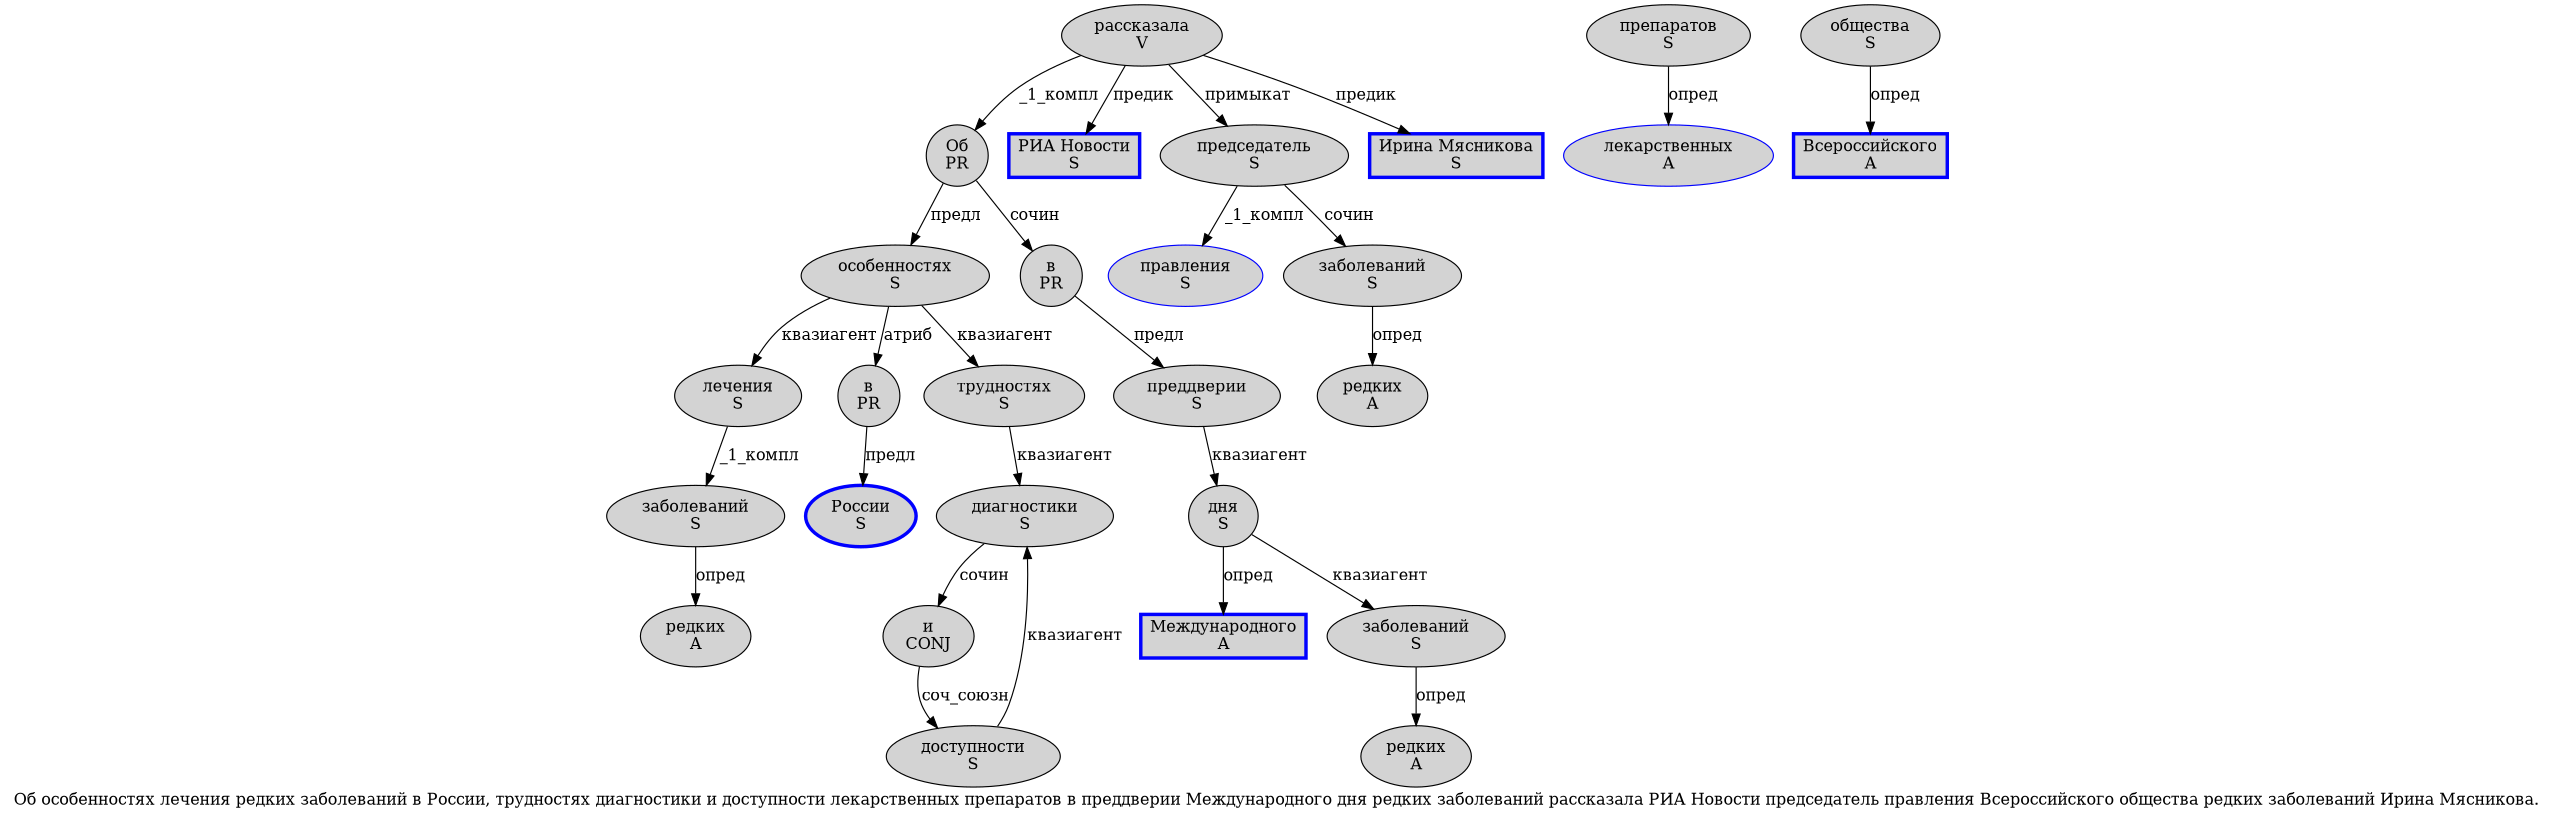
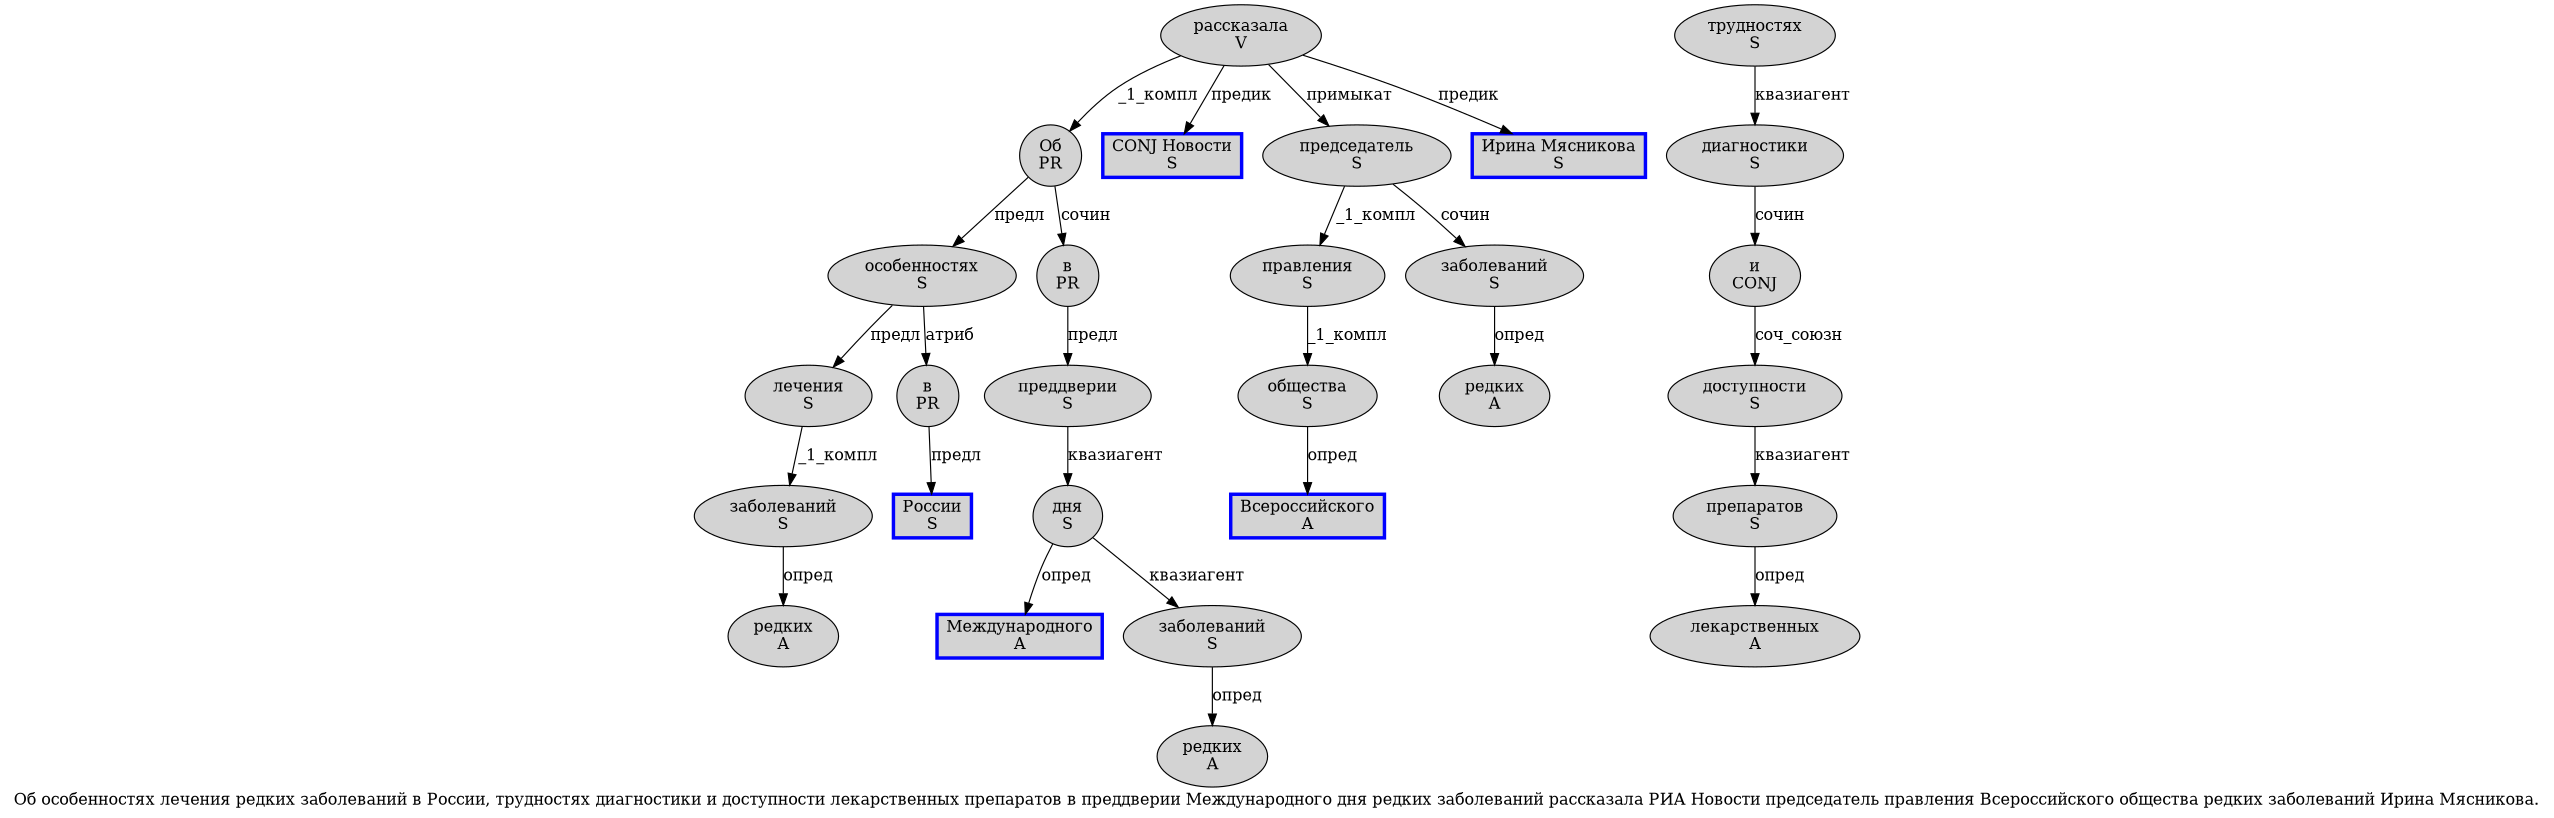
(1074, 156) -> (1172, 156)
(1669, 156) -> (1755, 636)
(1186, 276) -> (1308, 276)
none -> (1308, 330)
(946, 332) -> none
(829, 336) -> (896, 336)
(861, 516) -> (932, 516)
(1023, 645) -> (1755, 450)
